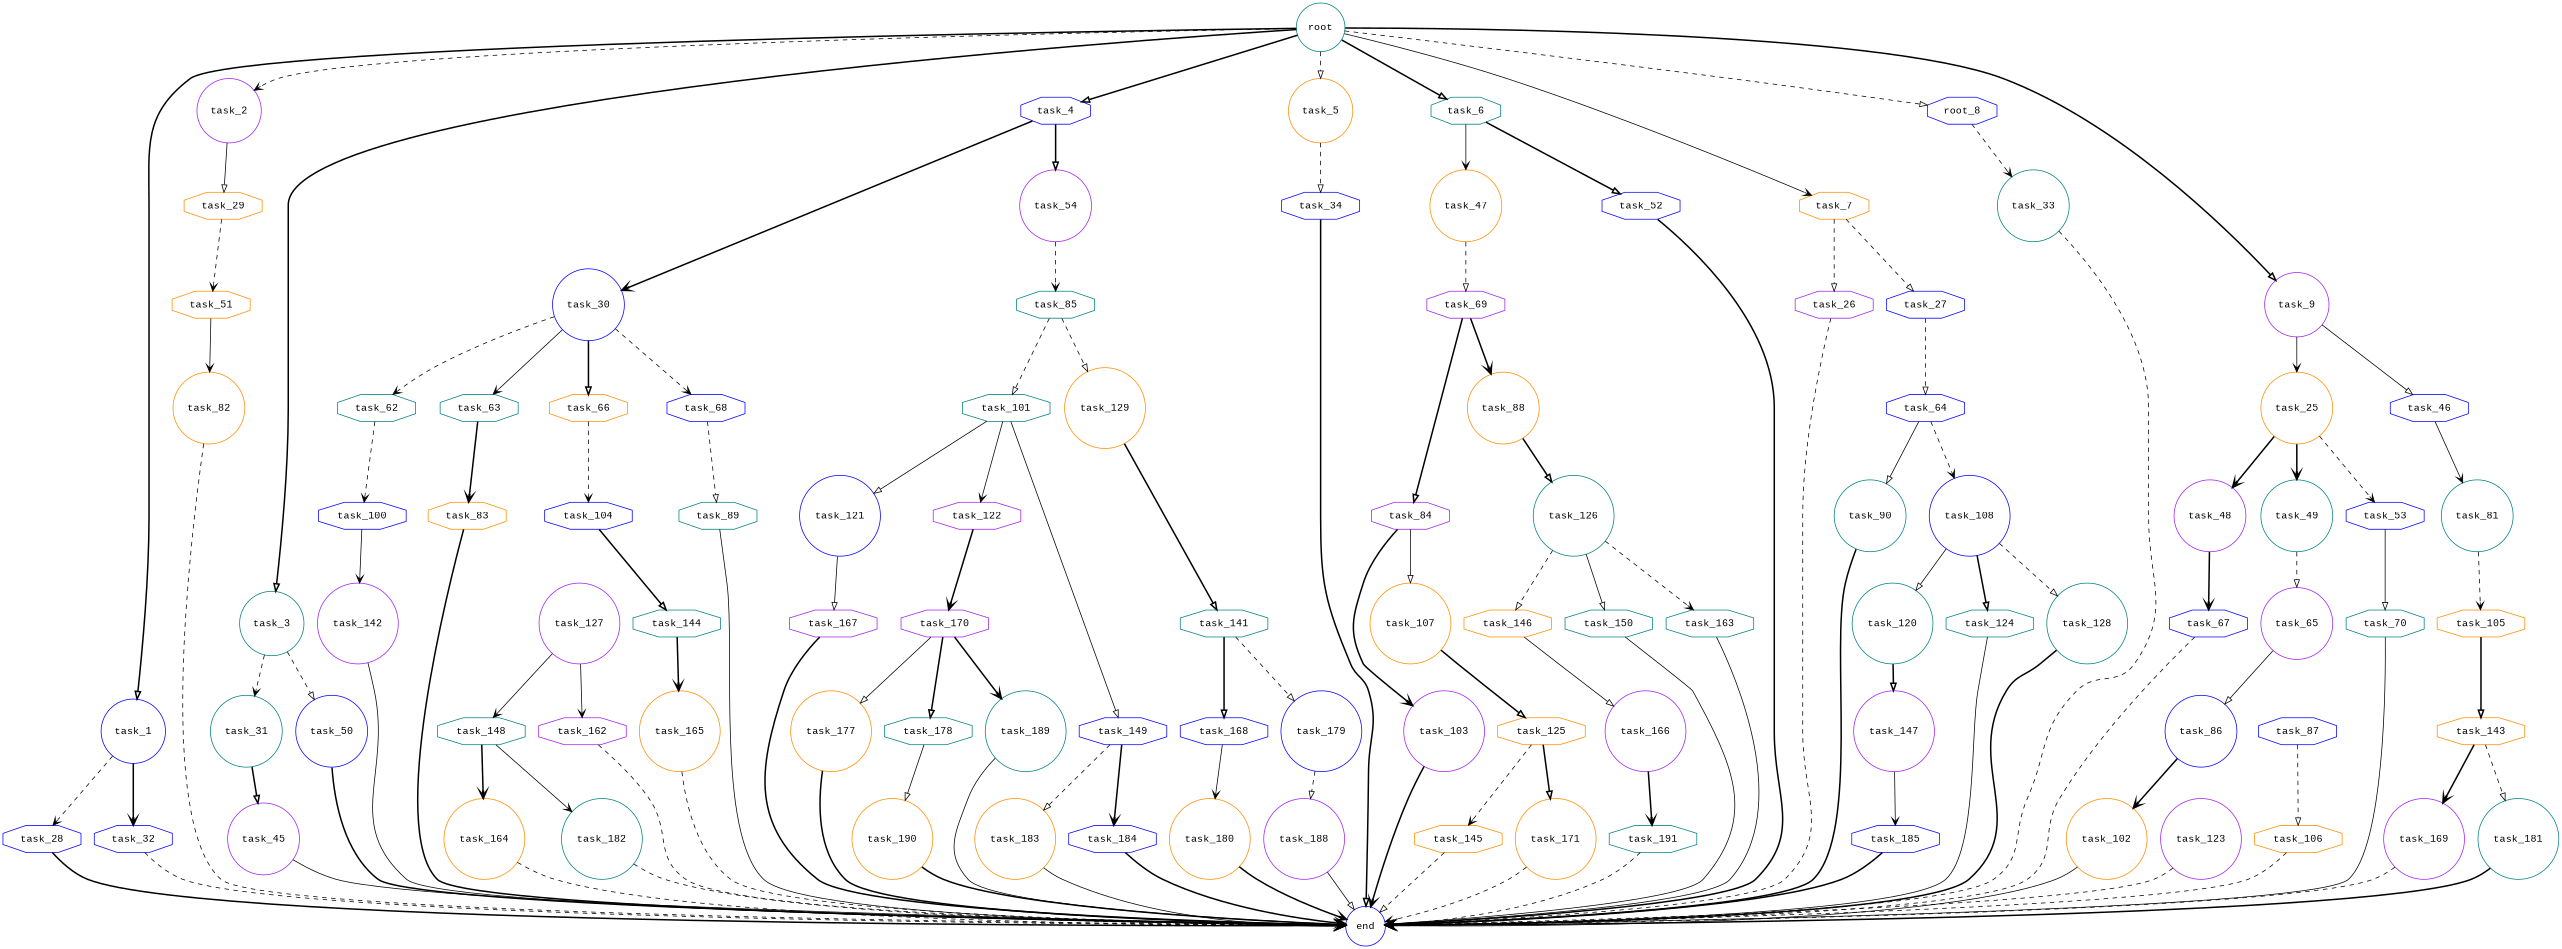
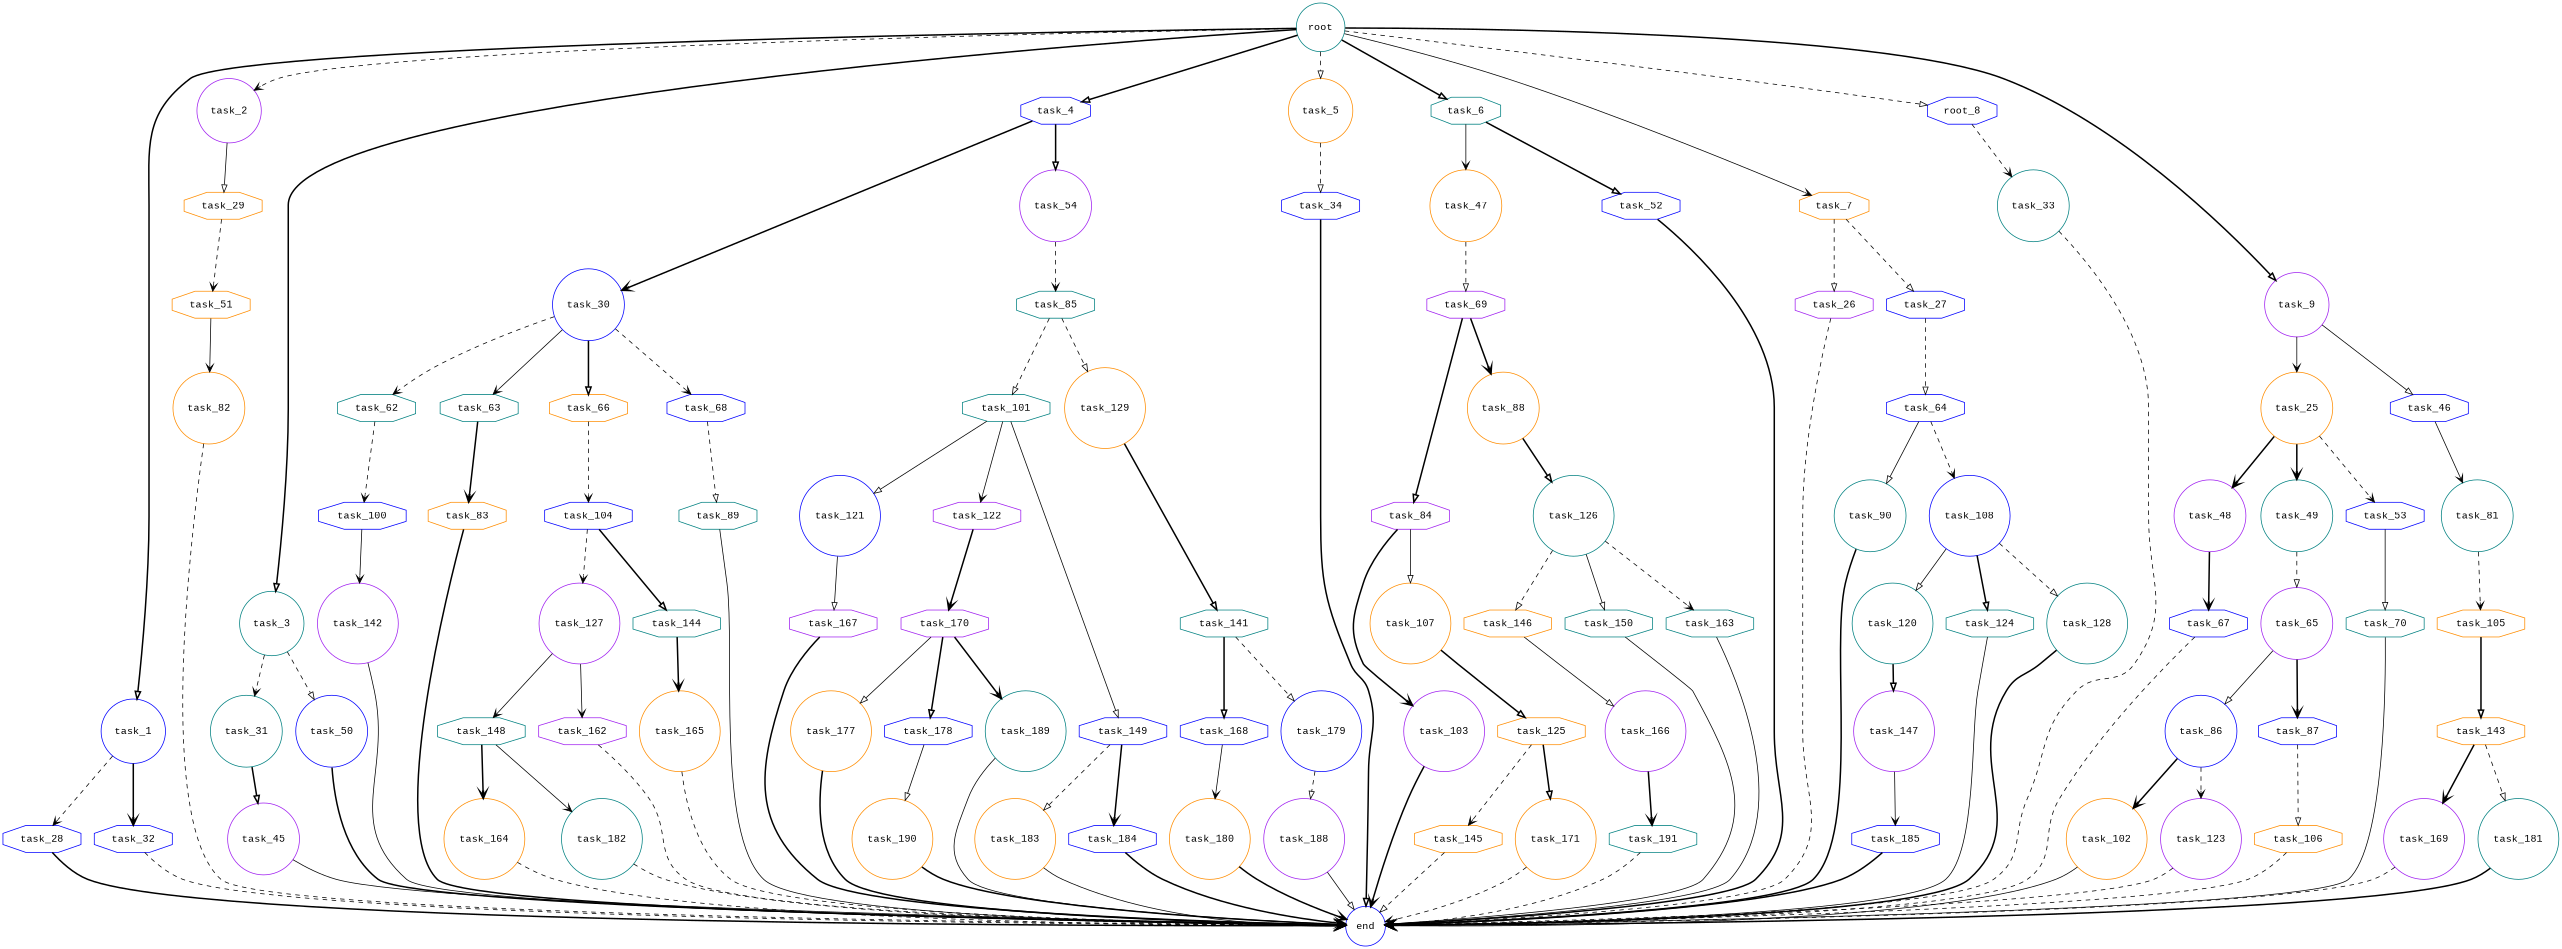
none -> (585, 552)
none -> (2297, 685)
(928, 731) -> (928, 731)
none -> (2201, 779)
